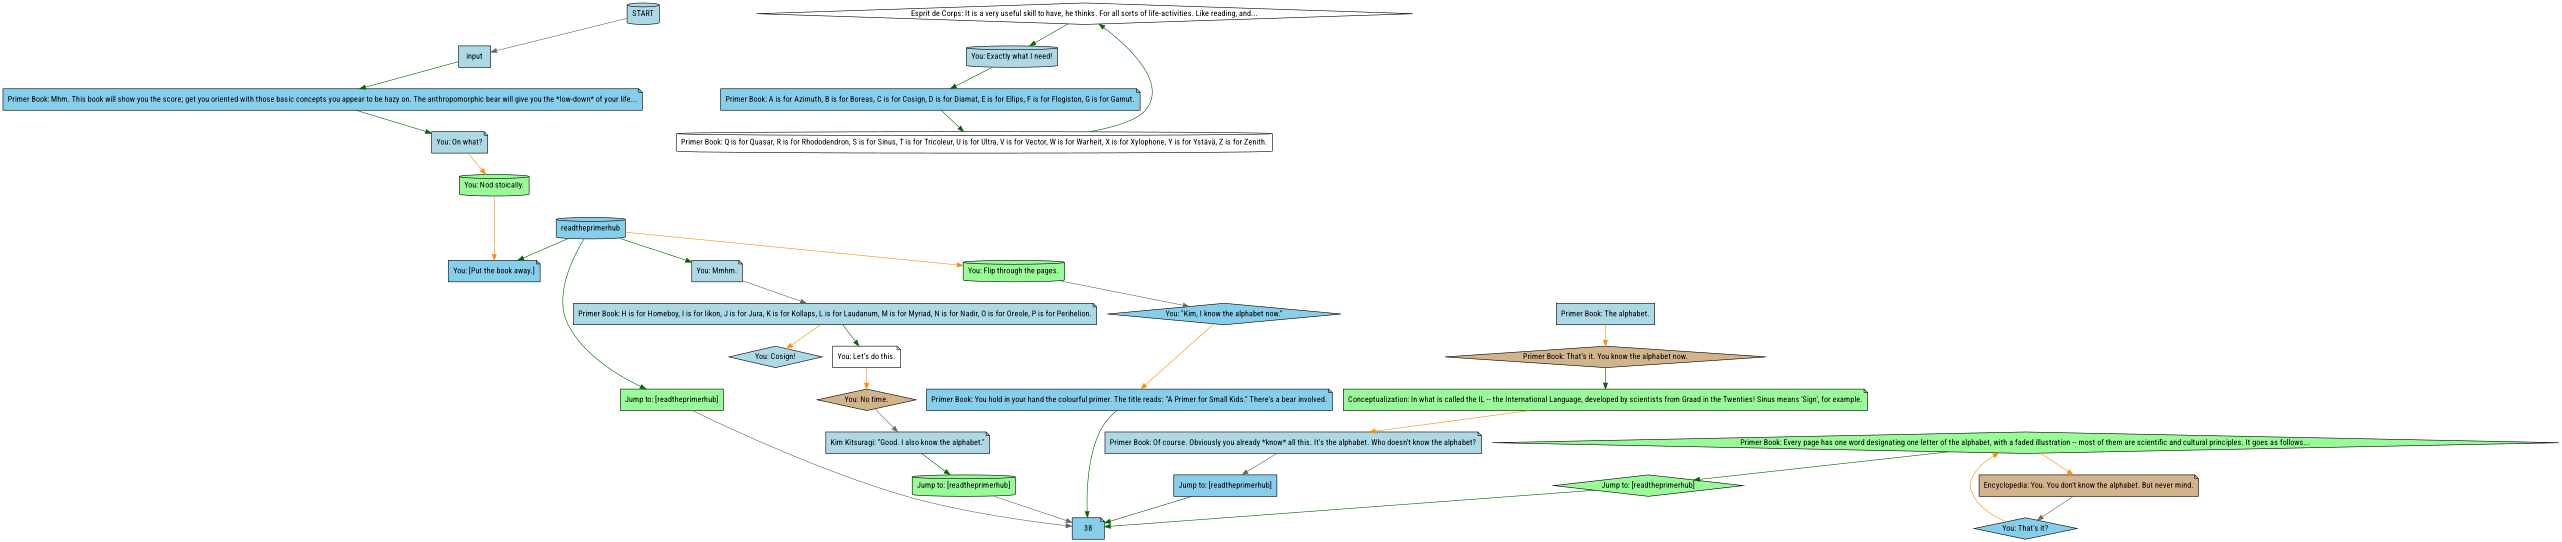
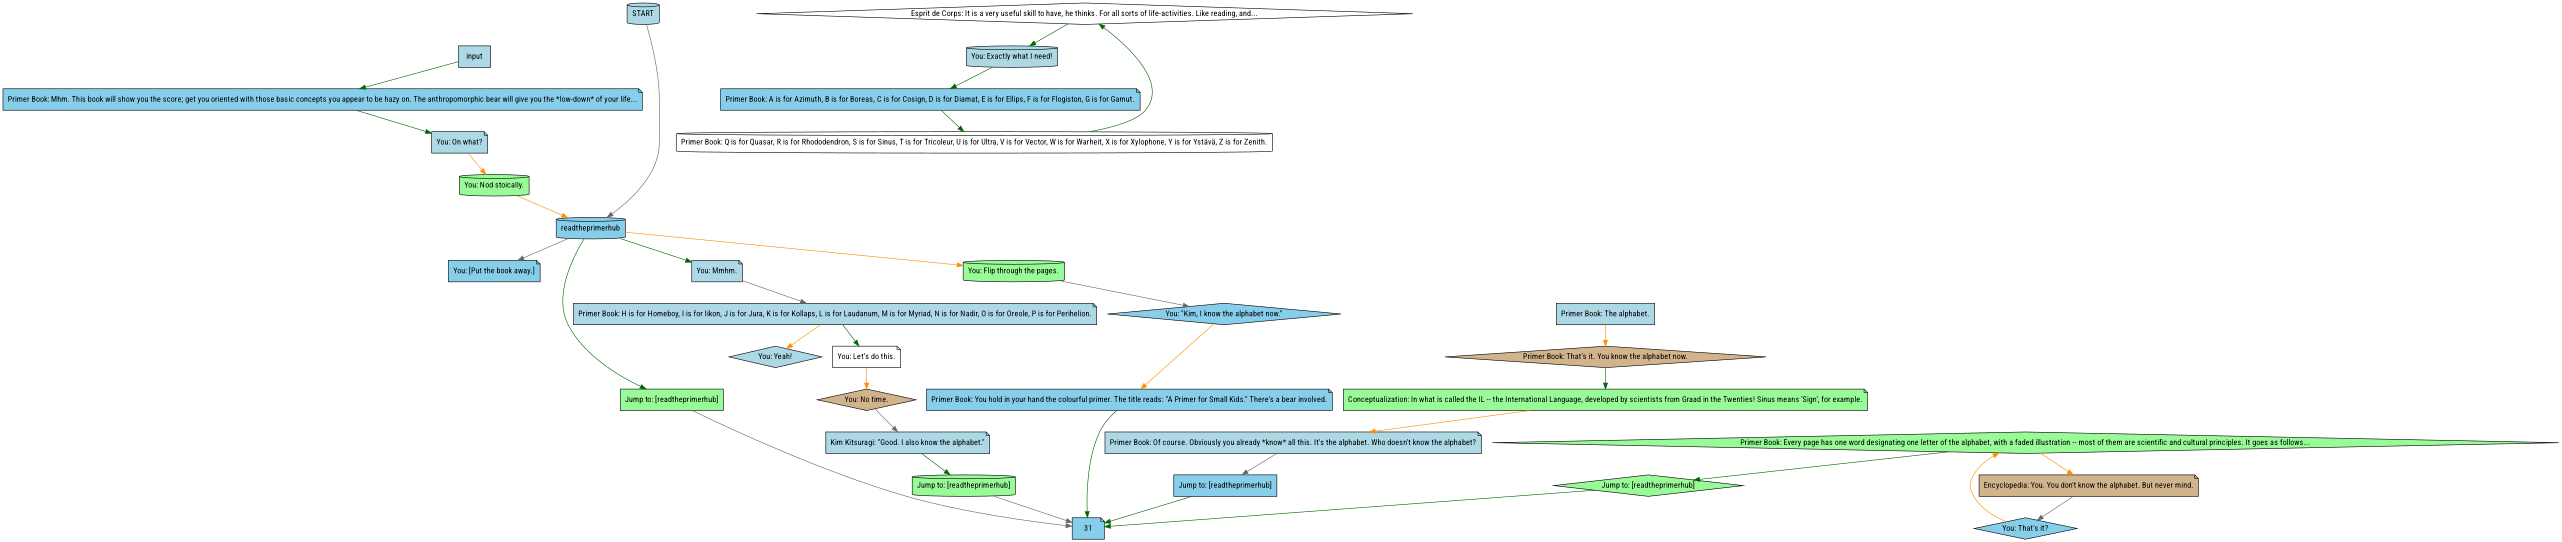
(562, 34) -> (659, 127)
(494, 225) -> (540, 206)
(545, 248) -> (545, 248)
(775, 357) -> (775, 357)
(1088, 529) -> (1088, 529)
